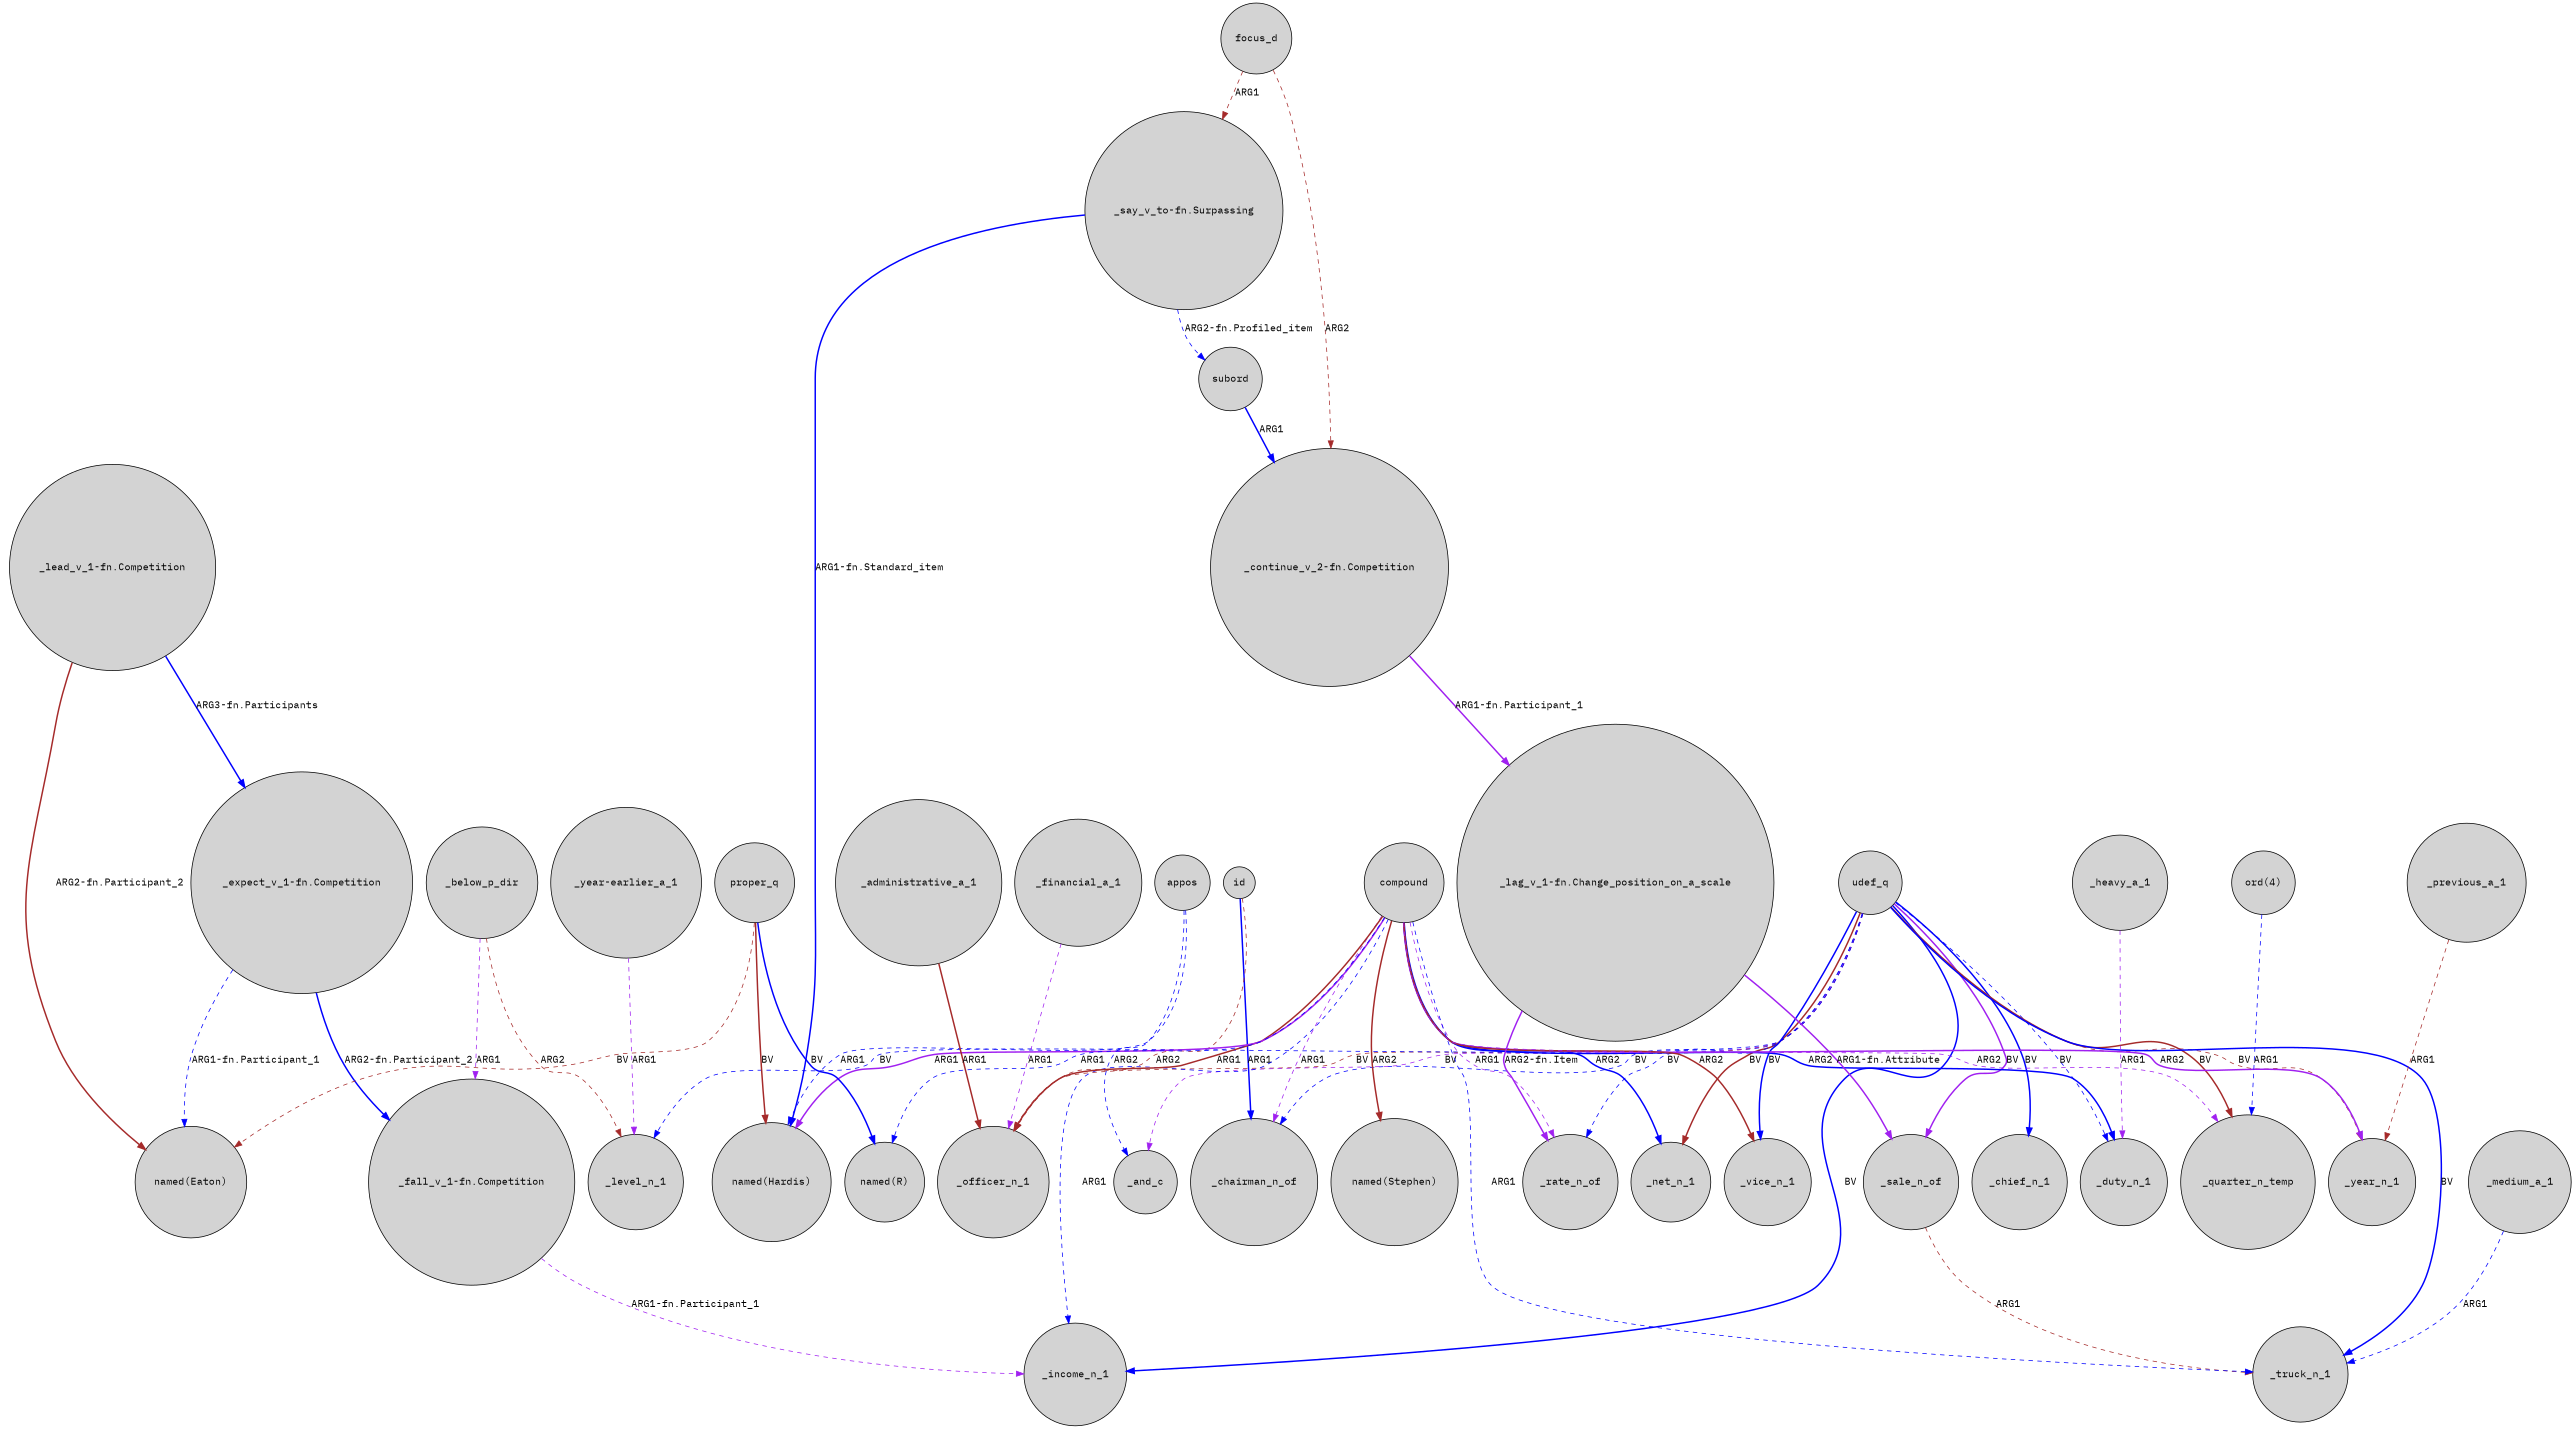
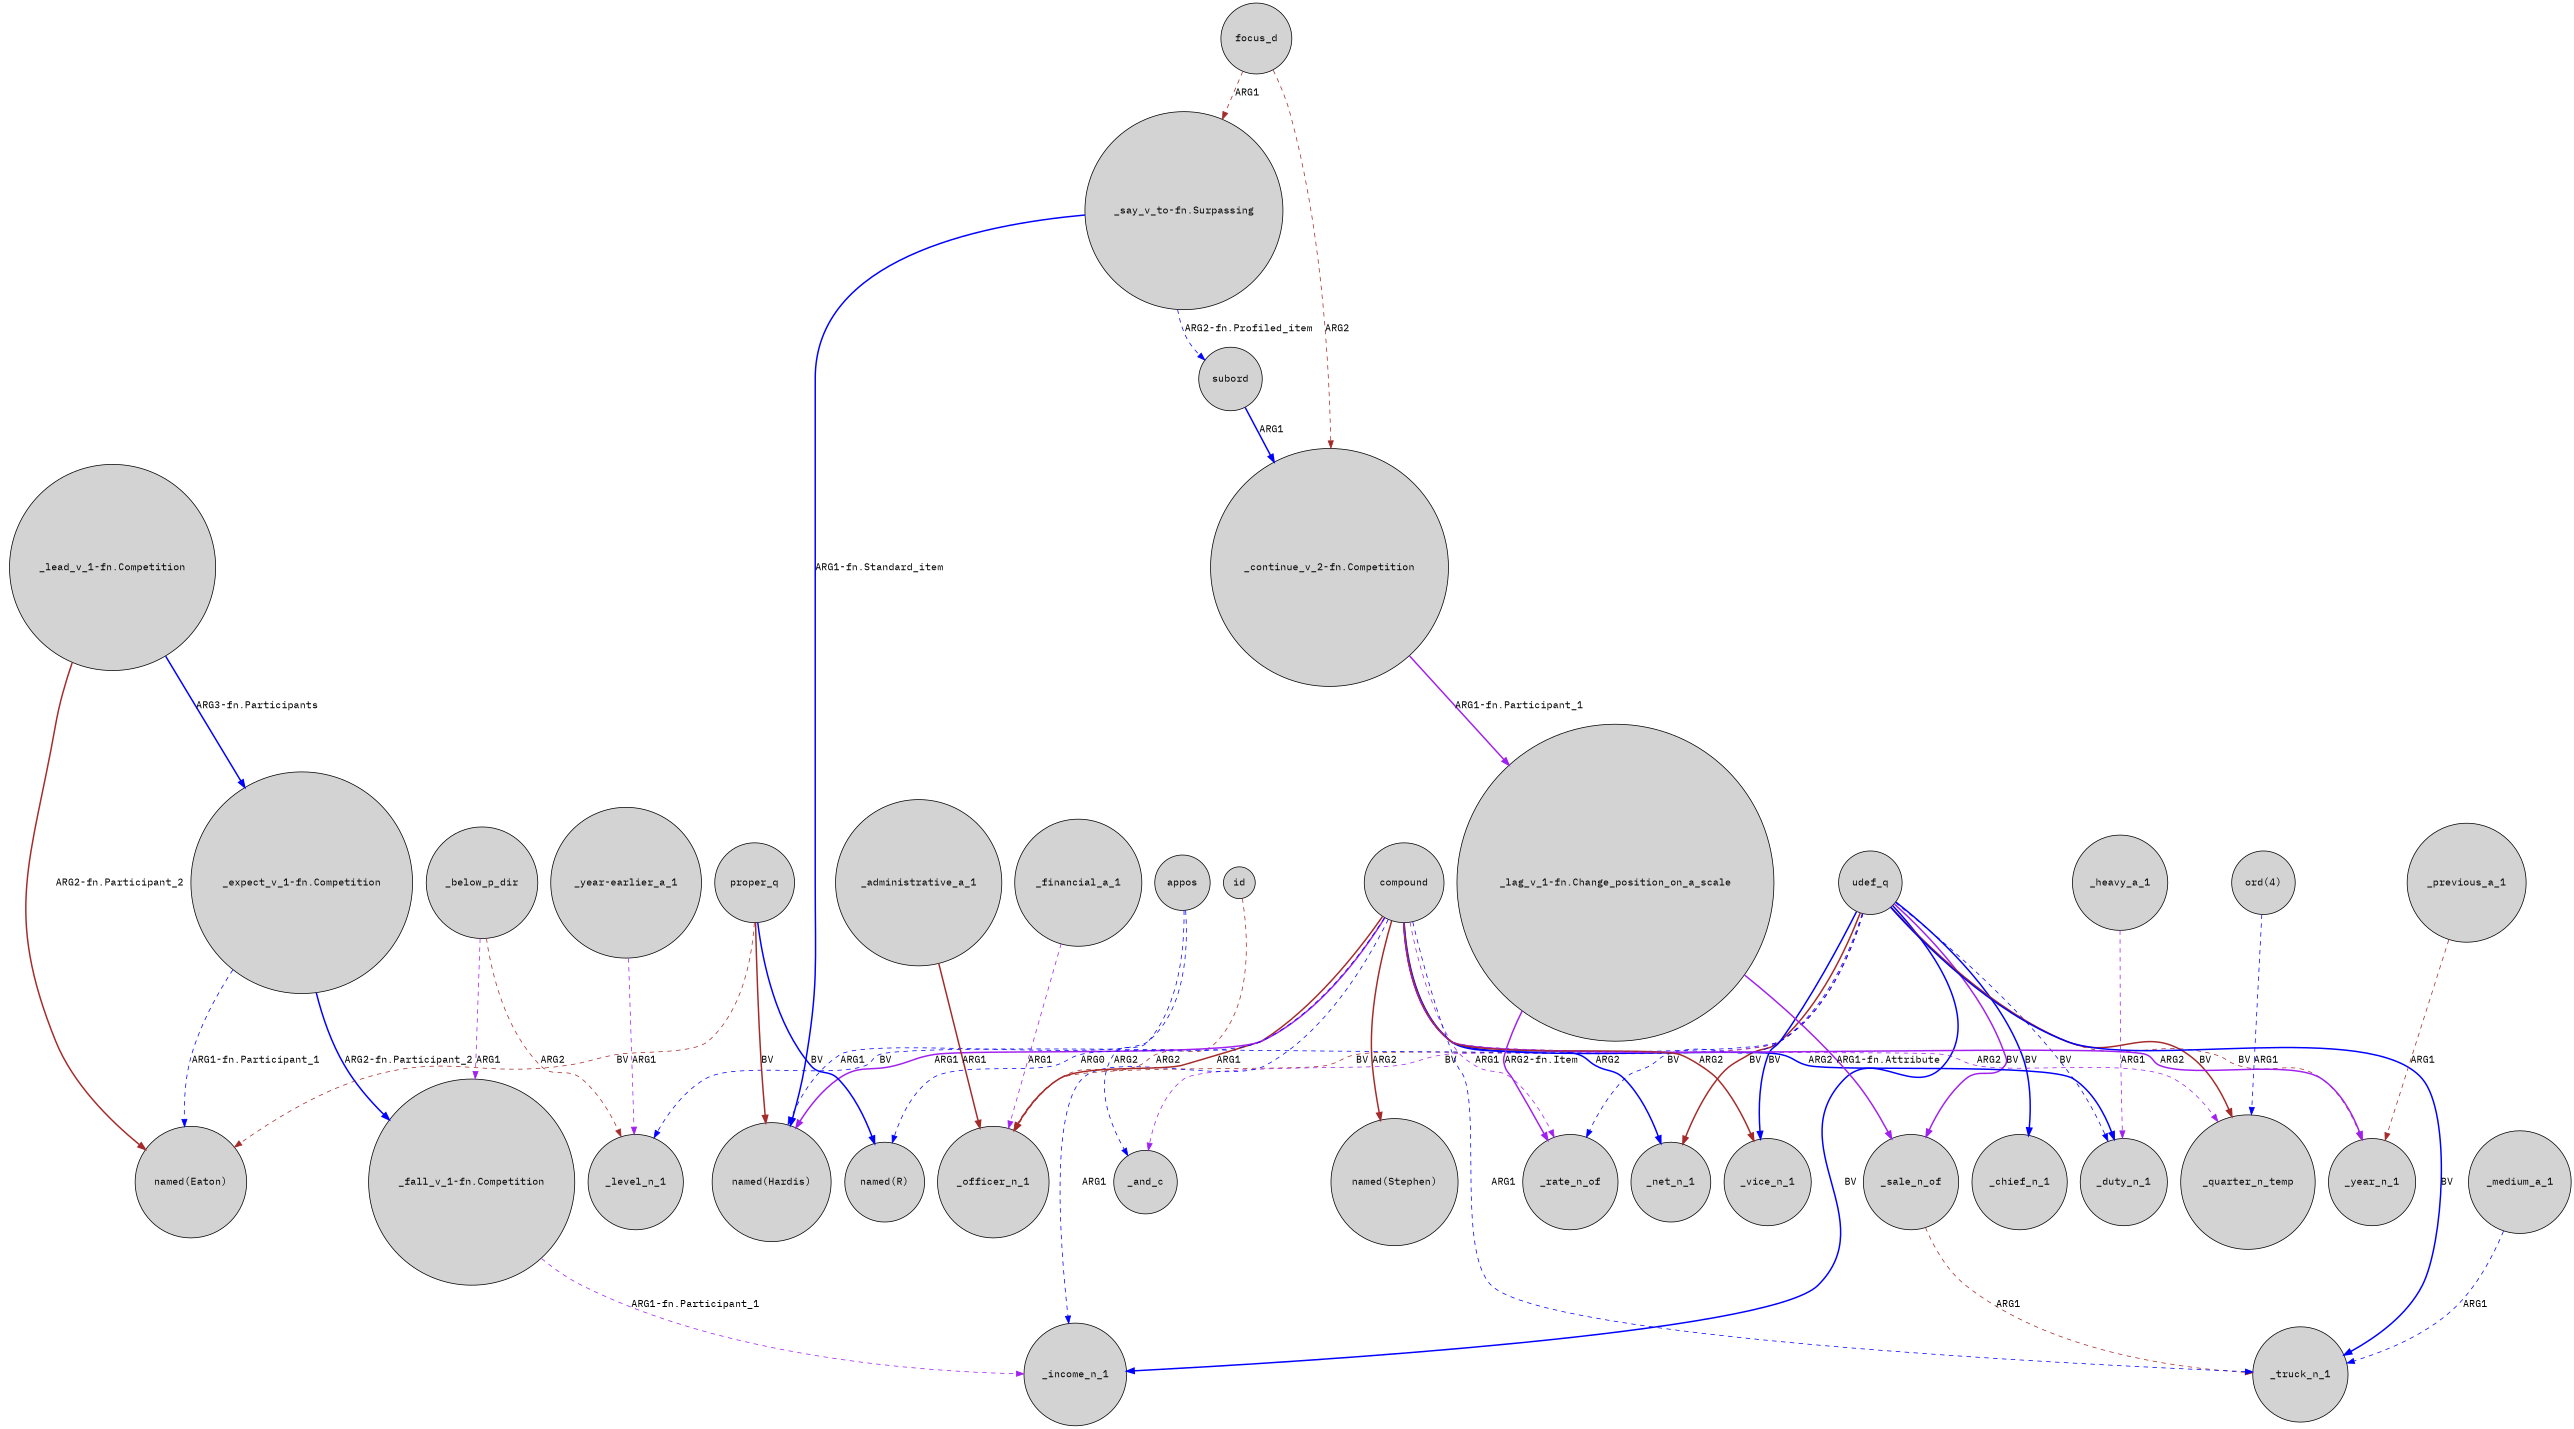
(1093, 1060) -> (1093, 1060)
(1254, 1182) -> none
